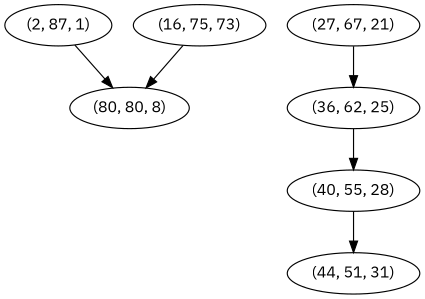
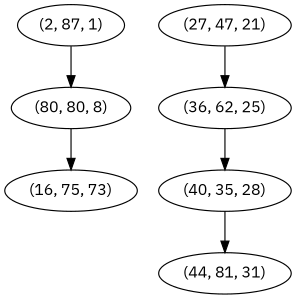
(354, 25) -> (225, 25)
(168, 62) -> (71, 144)
(354, 191) -> (225, 191)
(354, 273) -> (225, 273)
